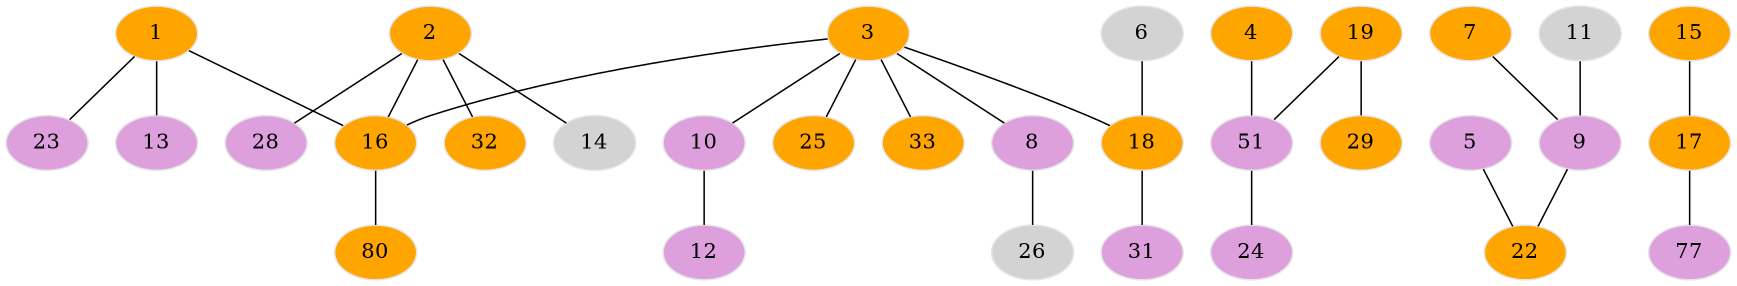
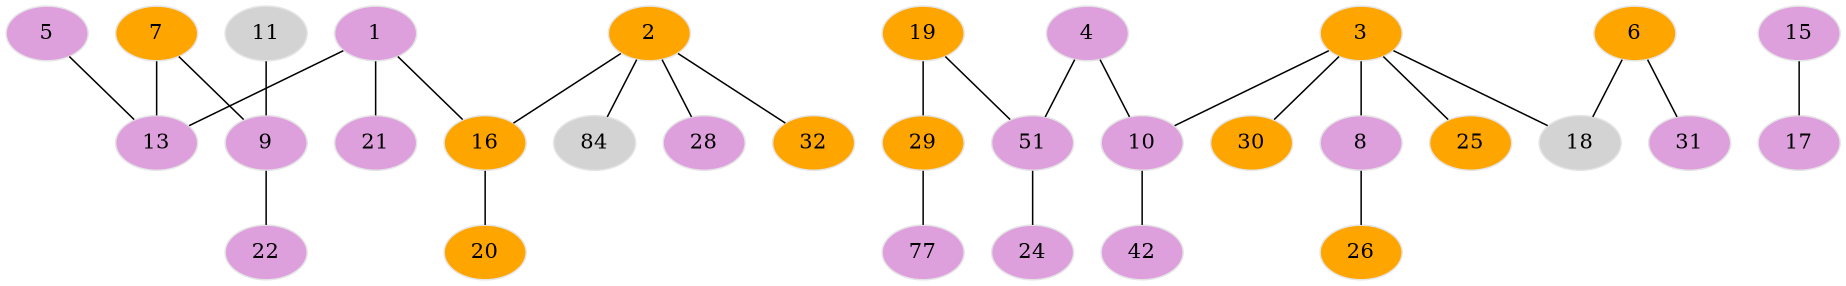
(157, 33) -> (376, 33)
(1142, 33) -> (1635, 33)
(1252, 33) -> (1087, 33)
(1690, 33) -> (1799, 33)
(615, 70) -> none
none -> (157, 88)
none -> (1115, 88)
(47, 143) -> (376, 143)
(595, 143) -> (595, 143)
(923, 143) -> (1252, 143)
(1142, 143) -> (1580, 143)
(1690, 143) -> (1799, 143)
(1142, 198) -> (1662, 88)
(1498, 198) -> (102, 88)
(1690, 198) -> (923, 198)
(376, 252) -> (485, 252)
(704, 252) -> (1142, 252)
(1033, 252) -> (1361, 252)
(1525, 252) -> (266, 252)
